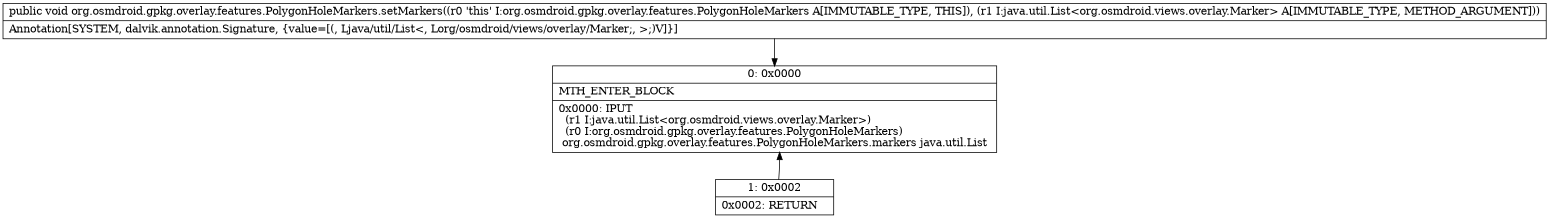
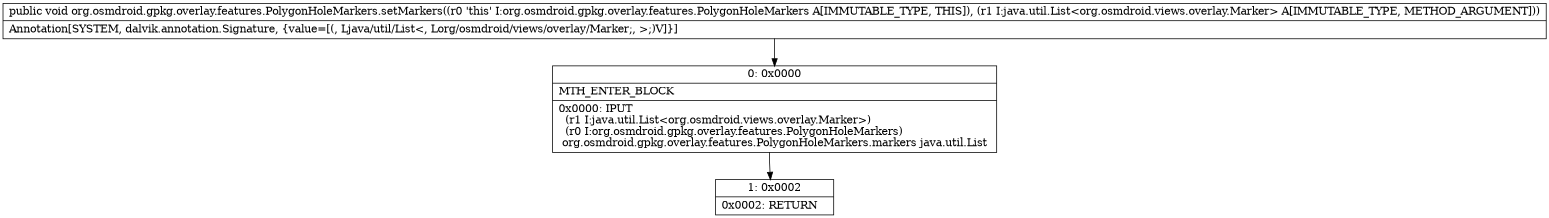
(779, 170) -> (770, 162)
